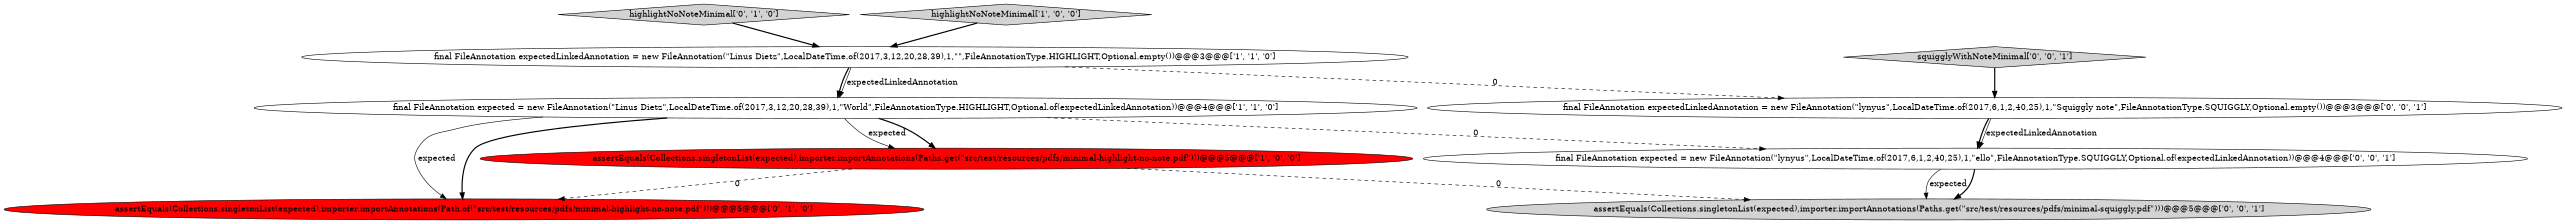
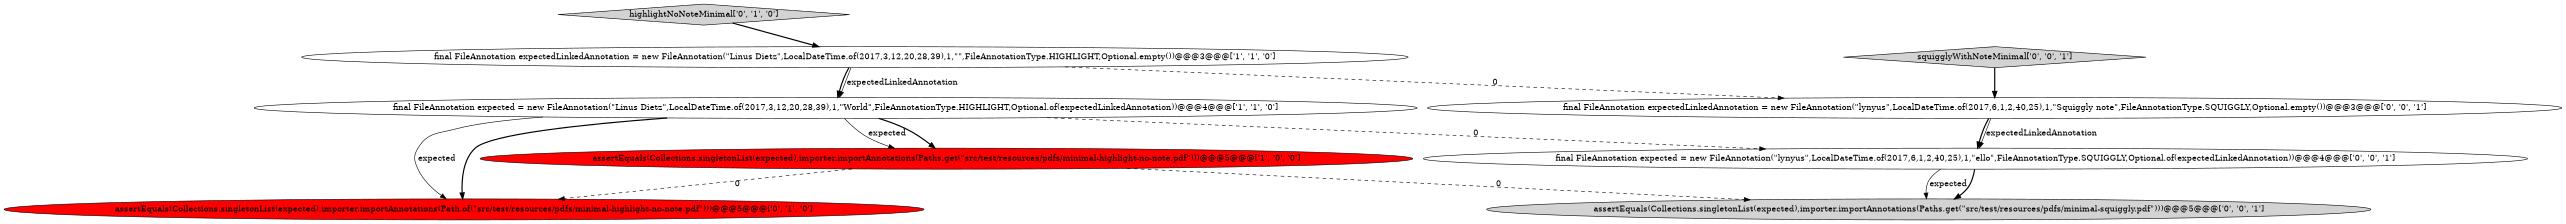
(1006, 15) -> none
